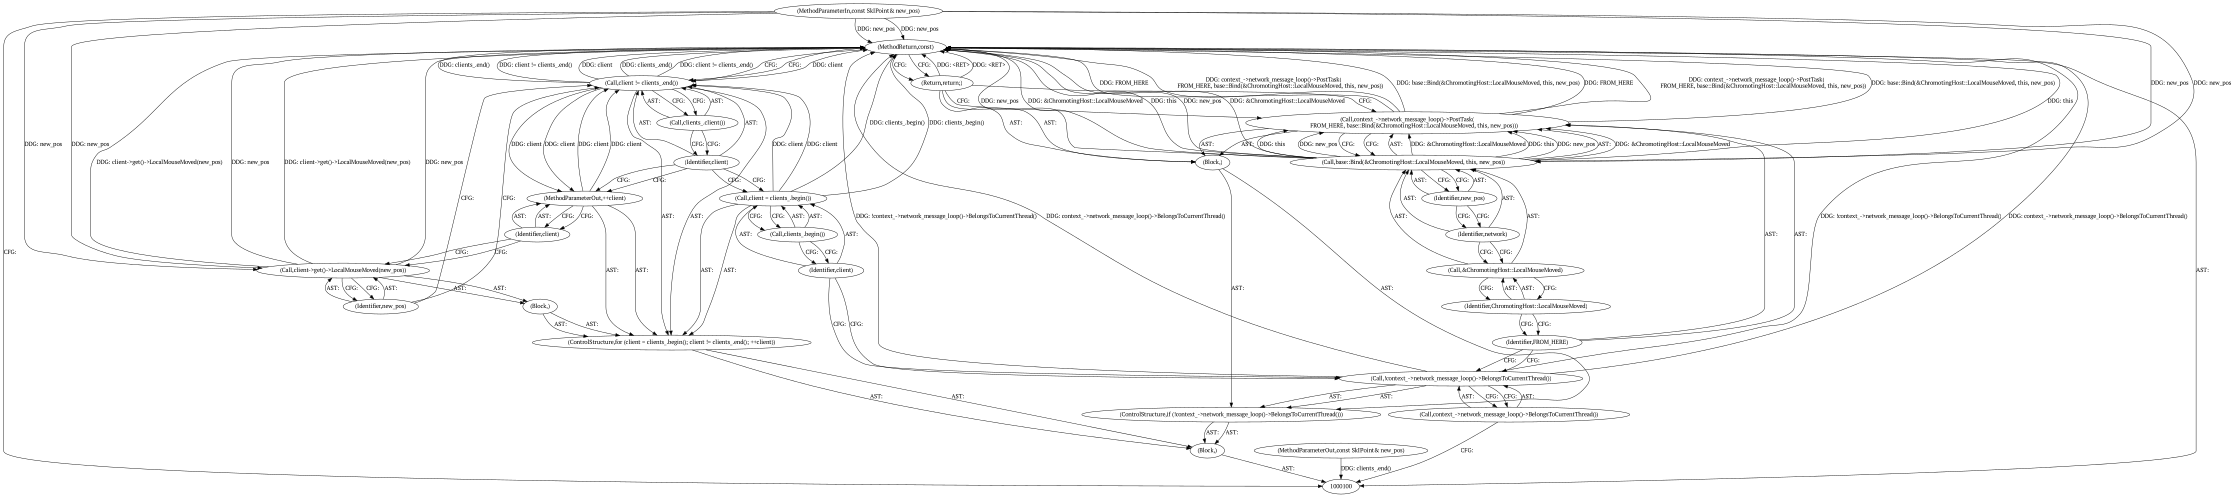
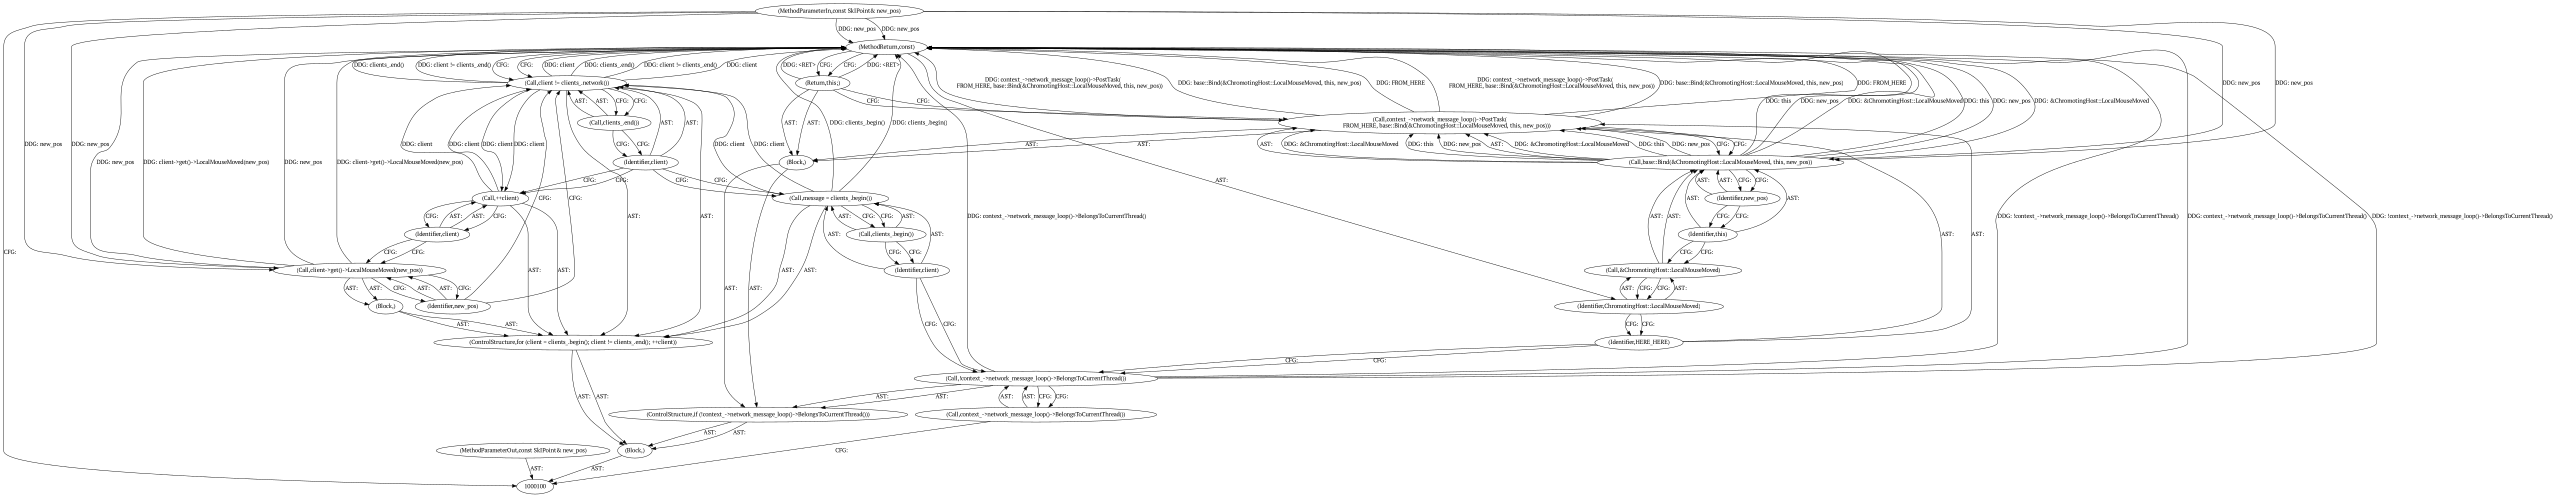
(642, 83) -> (567, 83)
(942, 83) -> (823, 83)
(2147, 100) -> (1248, 193)
(697, 123) -> (614, 123)
(585, 199) -> (500, 199)
(773, 199) -> (831, 199)
(1483, 235) -> (1708, 235)
(1537, 343) -> (1639, 343)
(1366, 469) -> (537, 469)
